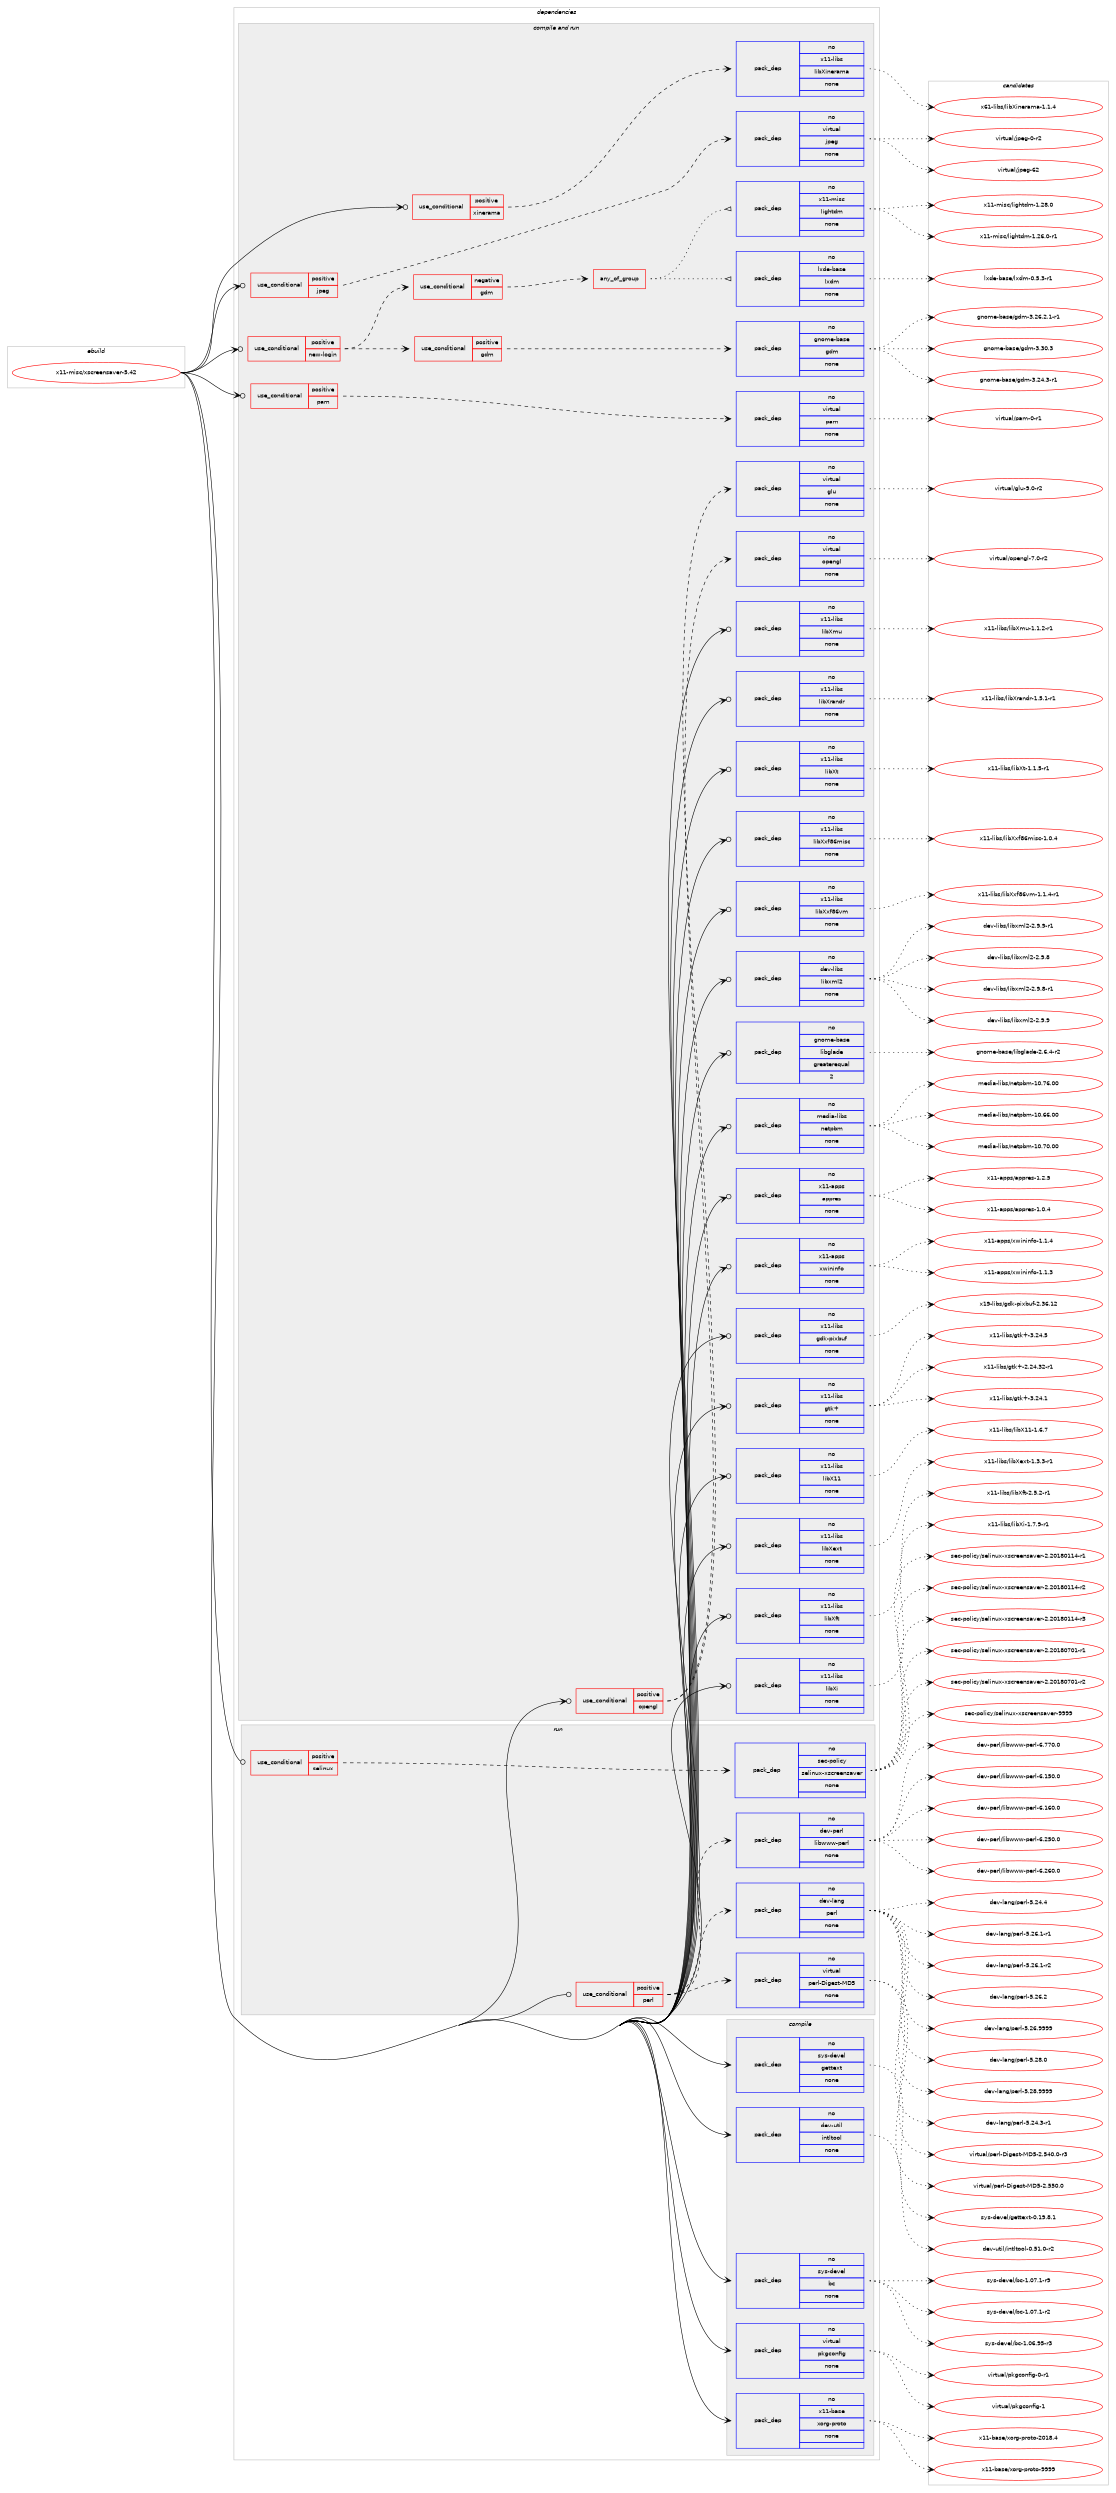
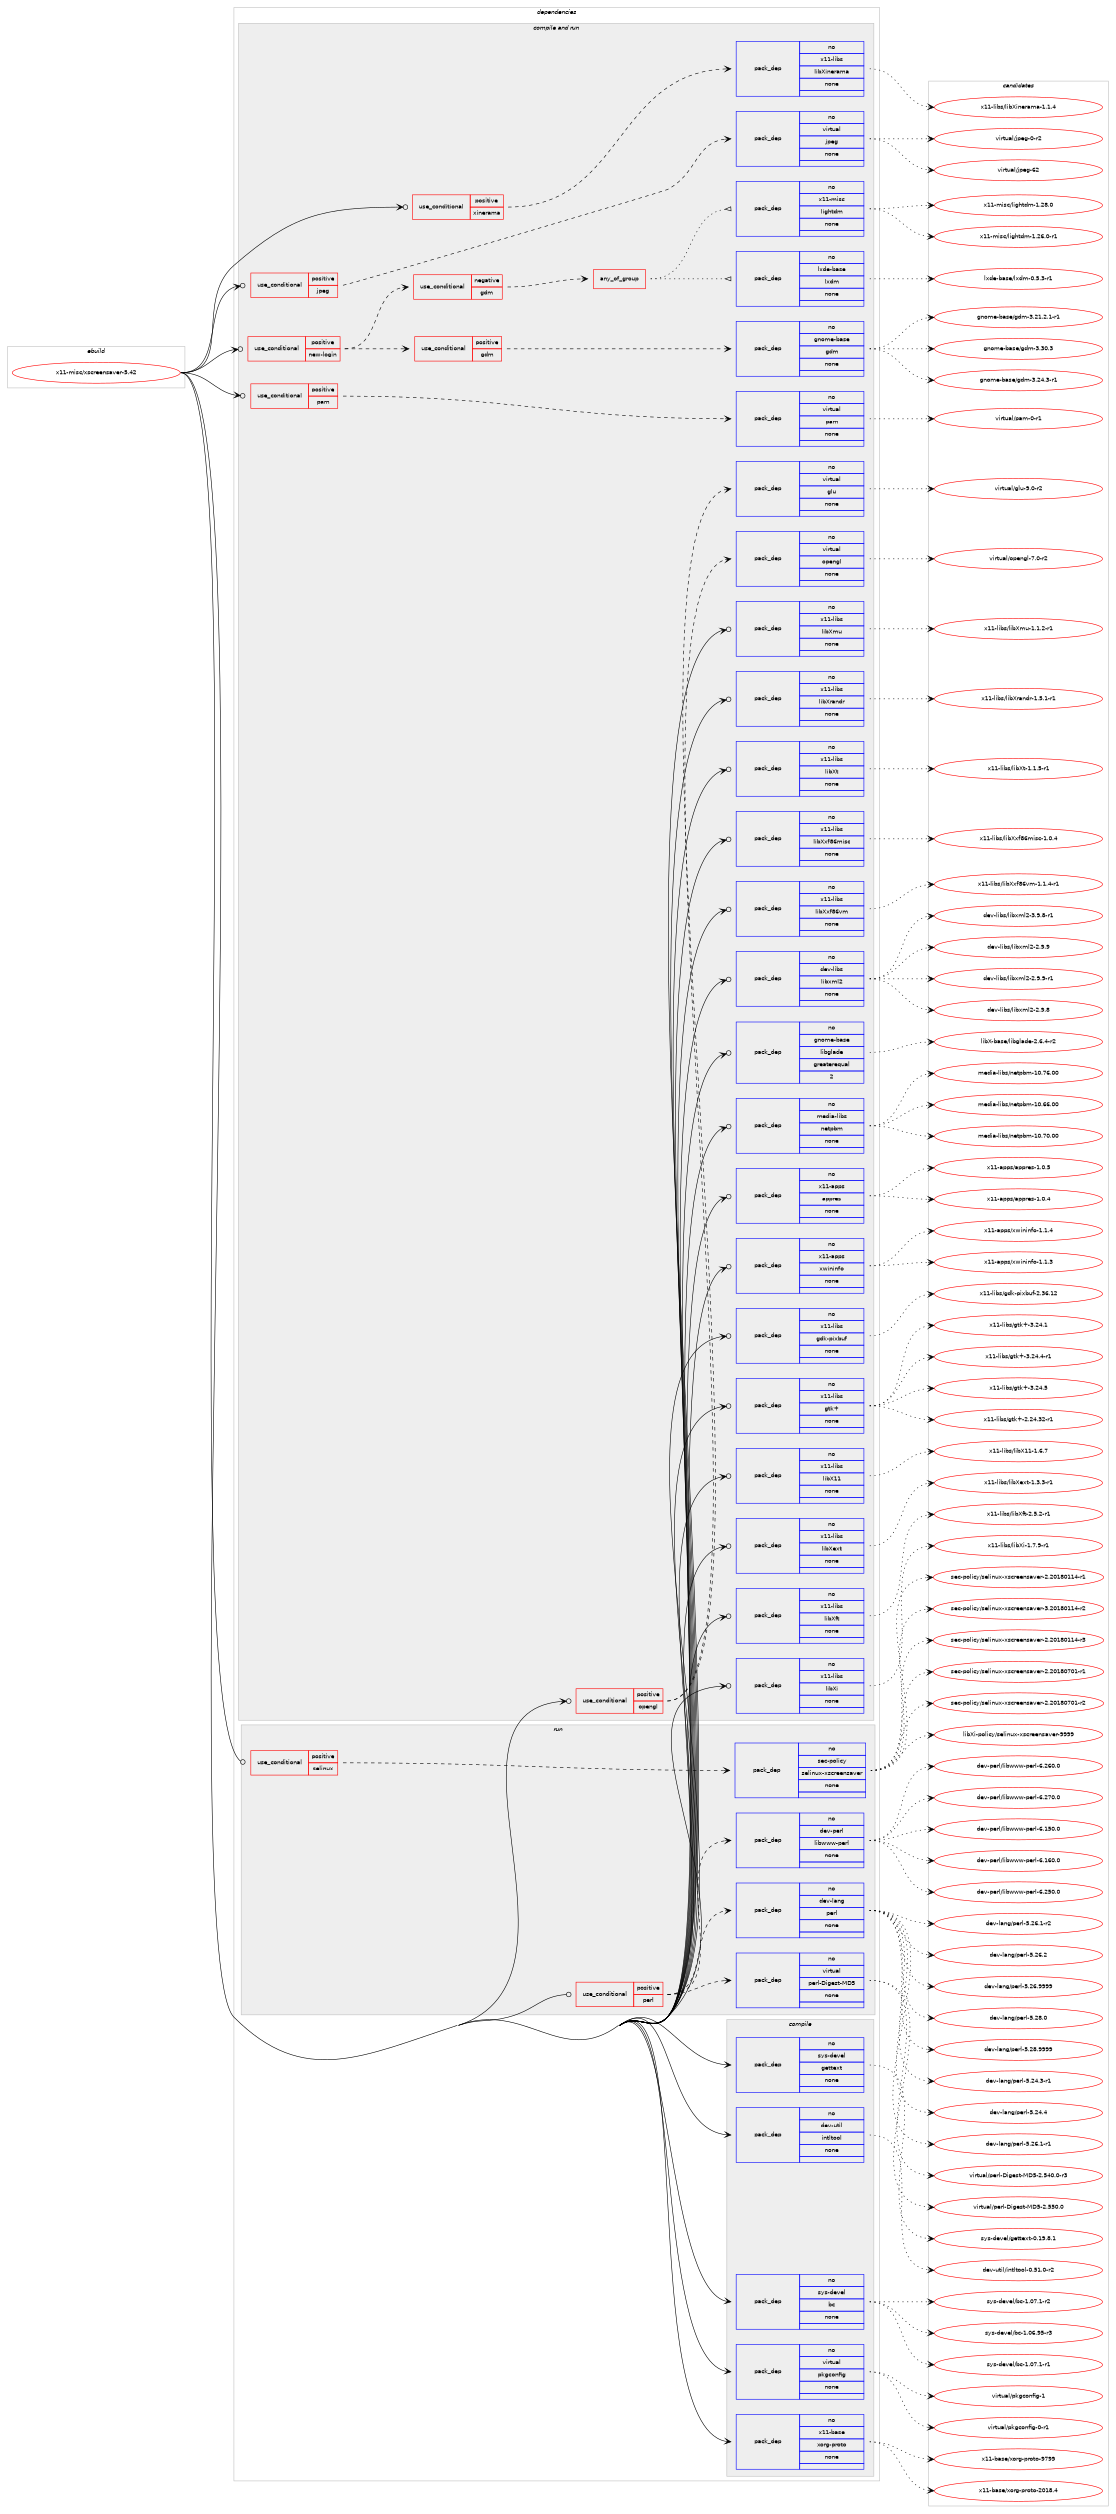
(1019, 107) -> (1019, 107)
(1019, 317) -> (1019, 317)
(1019, 989) -> (1019, 916)
(1019, 1052) -> (1019, 1042)
(1019, 1178) -> (1019, 1168)
(1019, 1304) -> (1019, 1294)
none -> (1019, 1357)
(1019, 1588) -> (1019, 1609)
(1019, 1714) -> (1019, 1735)
(1019, 1745) -> (1019, 1798)
(1019, 2281) -> (1019, 2365)
(1019, 2470) -> (1019, 2459)
